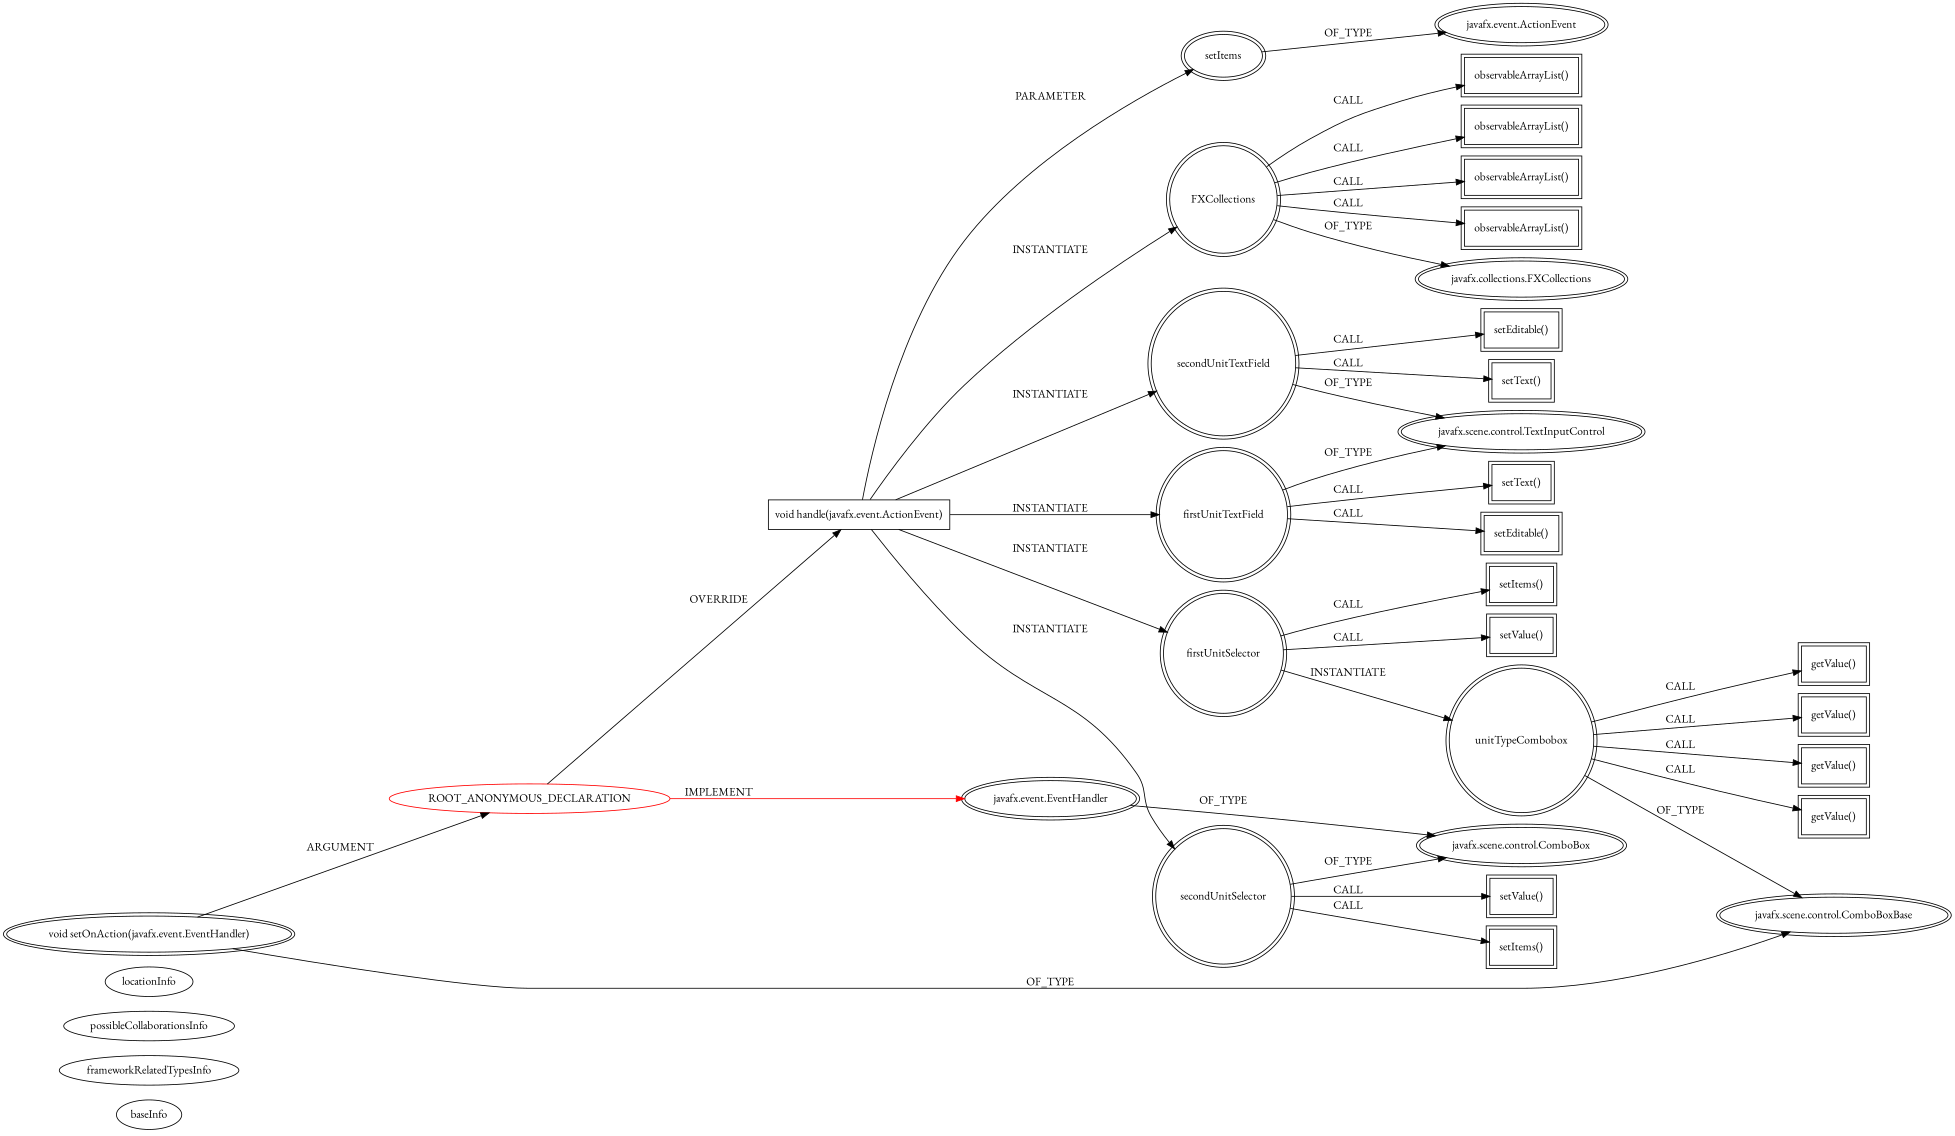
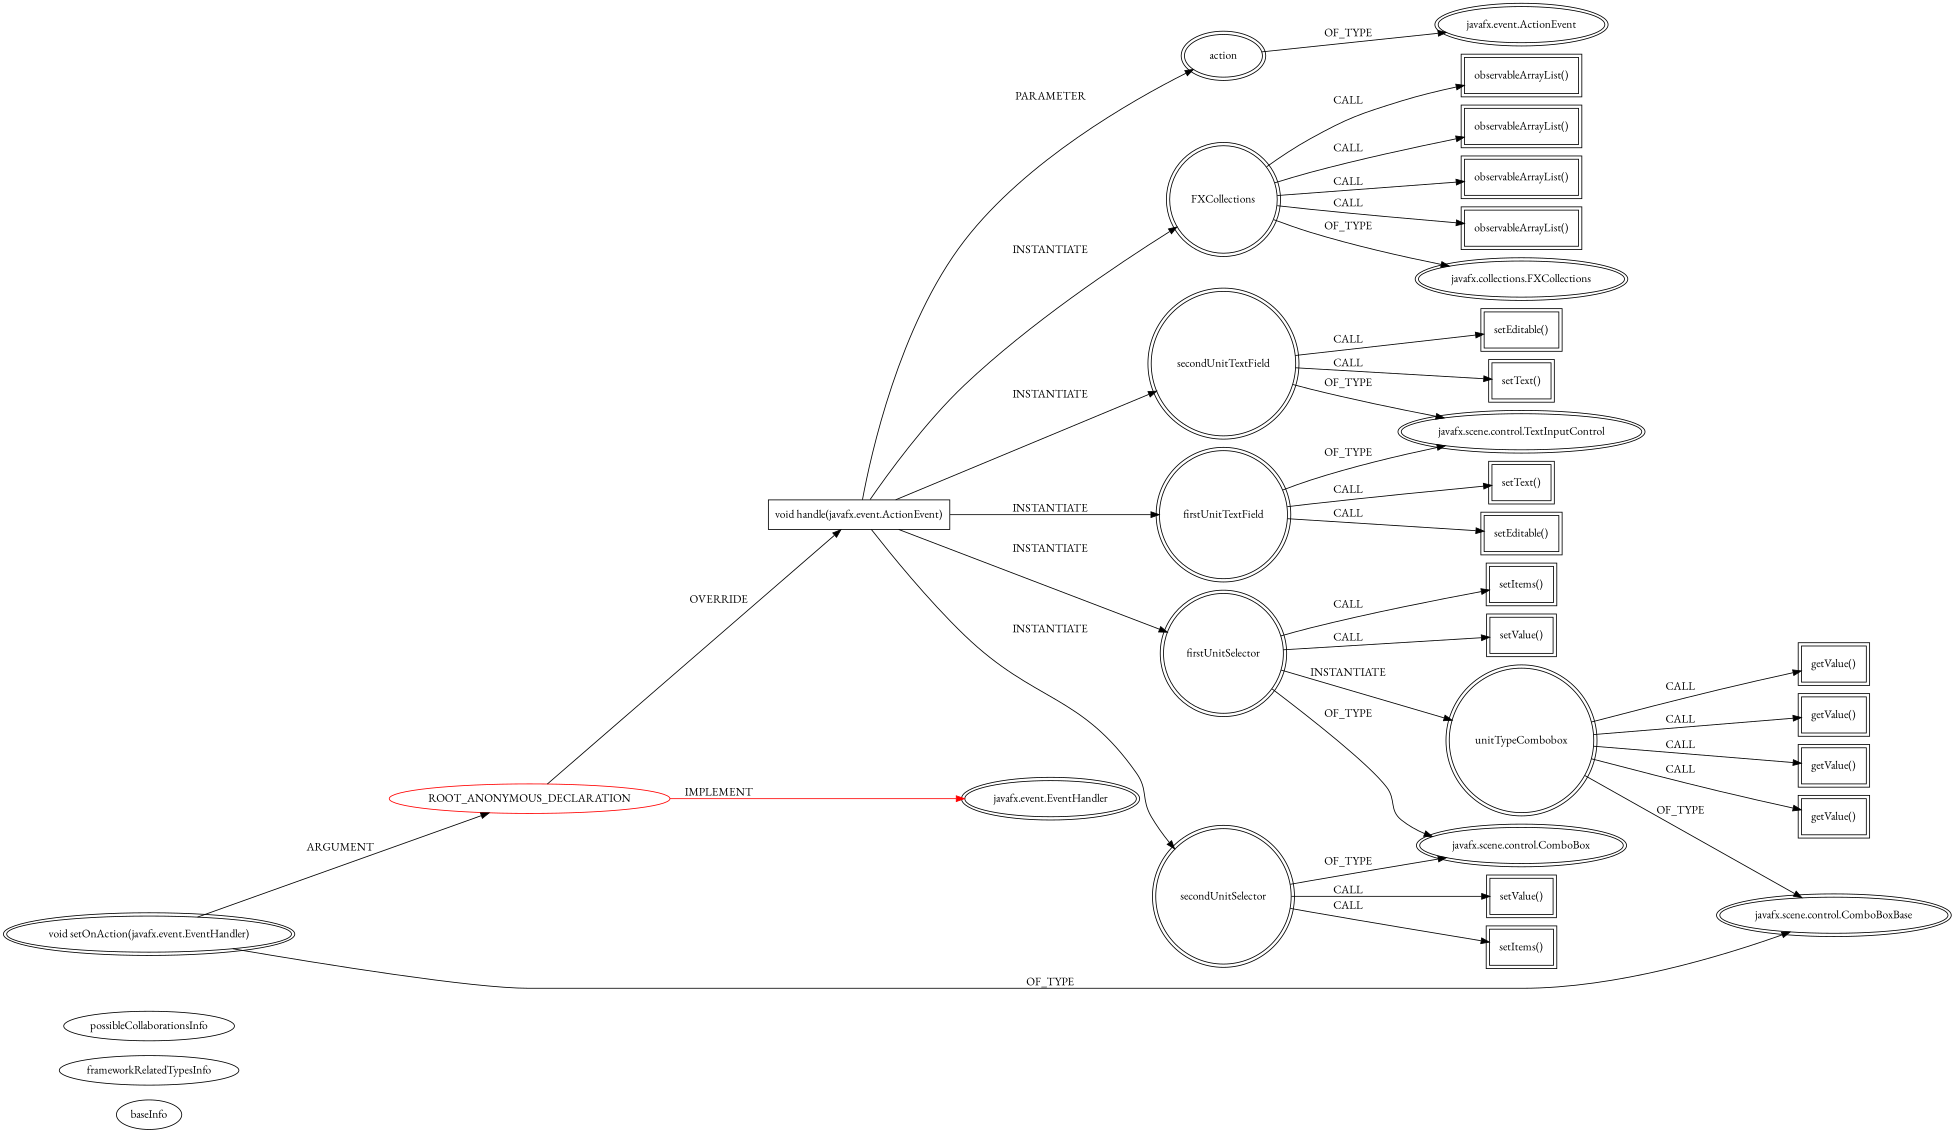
(1223, 56) -> (1223, 56)
(1279, 819) -> (1356, 756)
(149, 982) -> none
